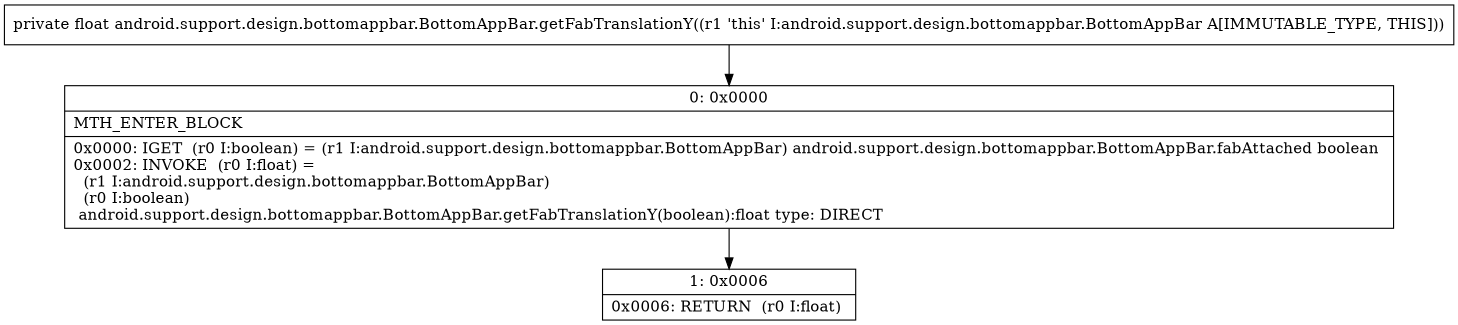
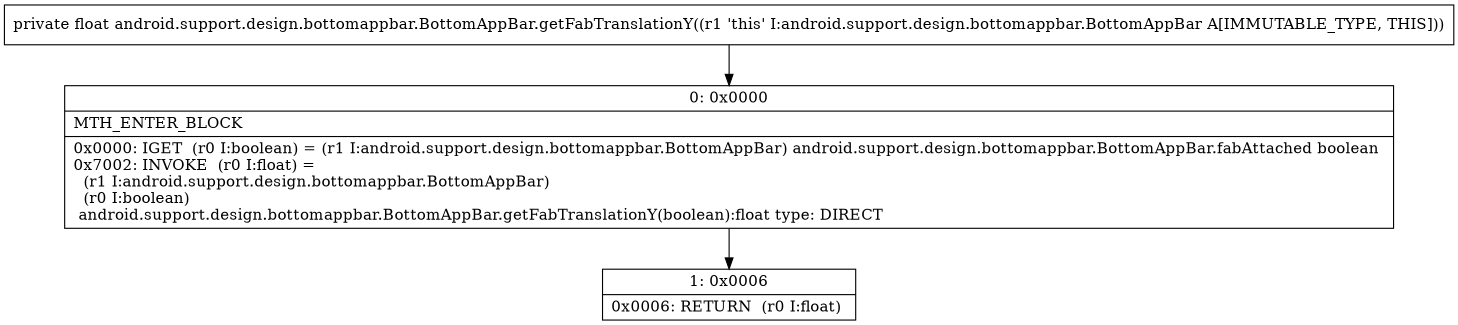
(197, 165) -> (197, 165)
